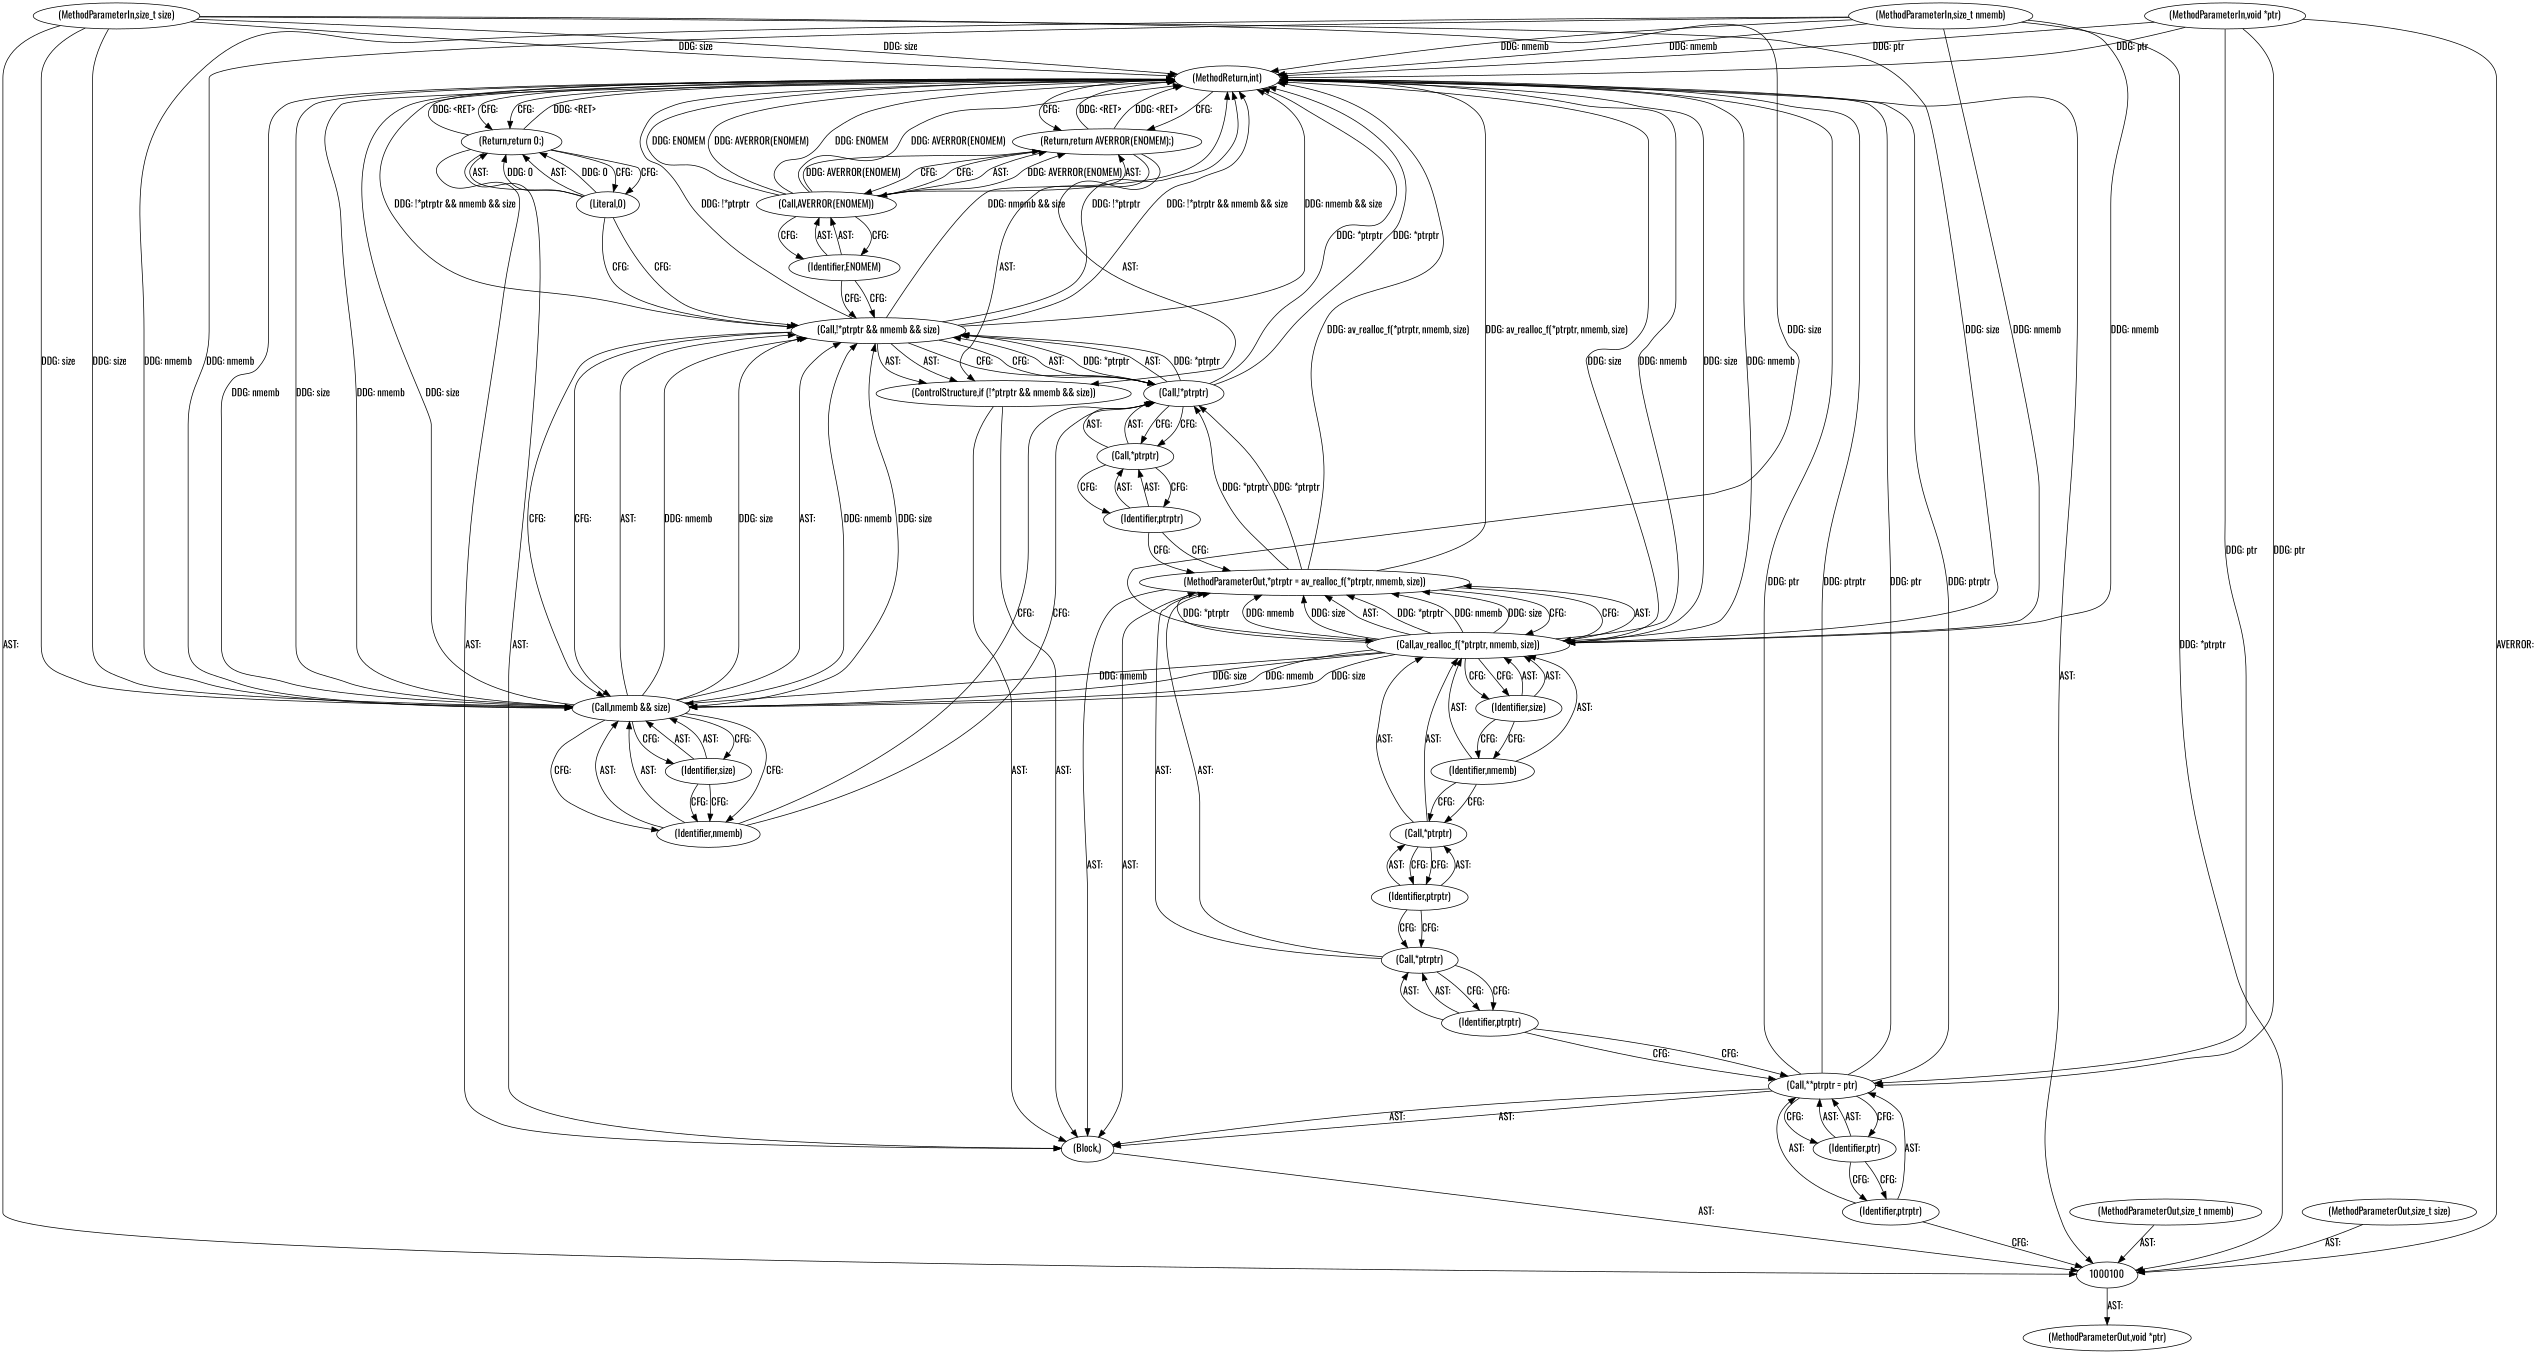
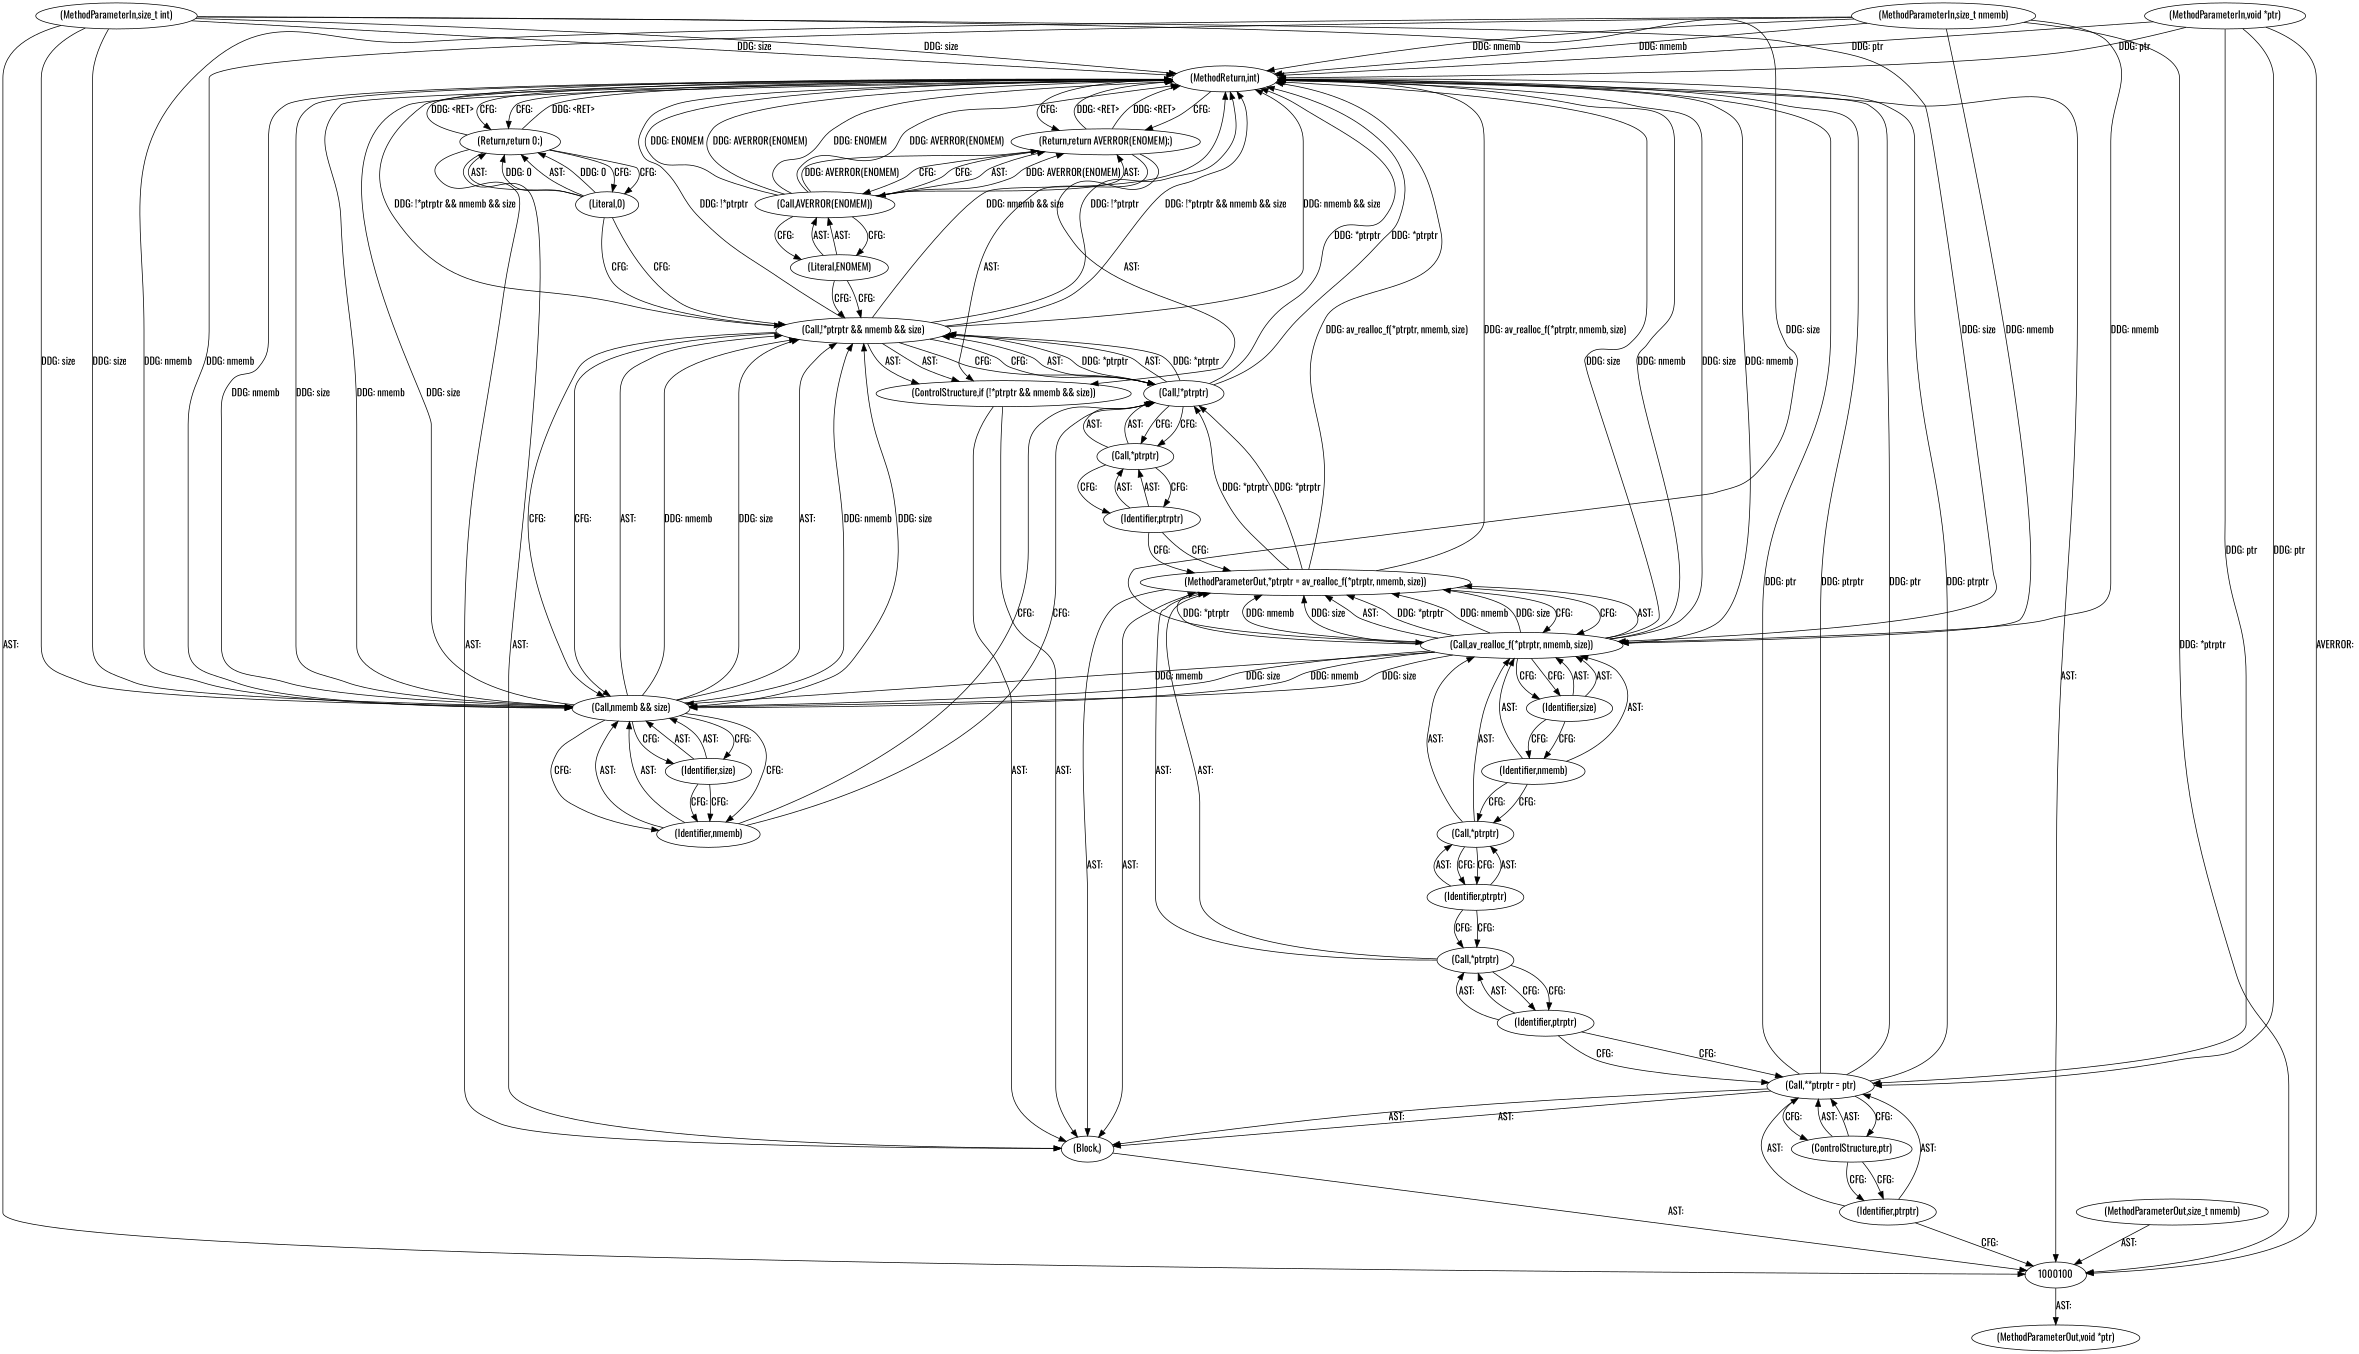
(117, 16) -> (117, 16)
(844, 268) -> (839, 268)
(1855, 1149) -> (1852, 1149)
(2389, 1212) -> none
